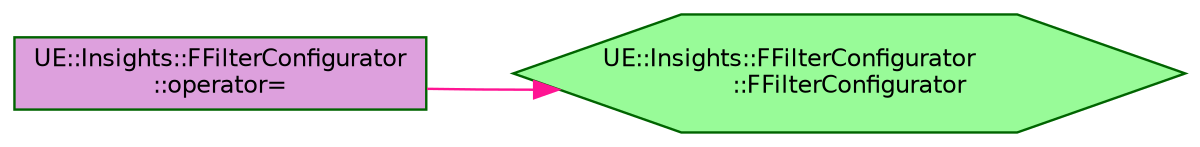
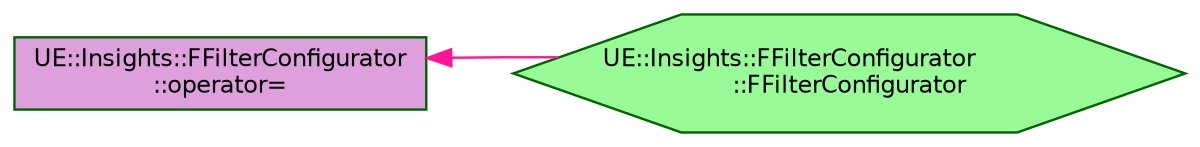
(480, 89) -> (505, 57)
